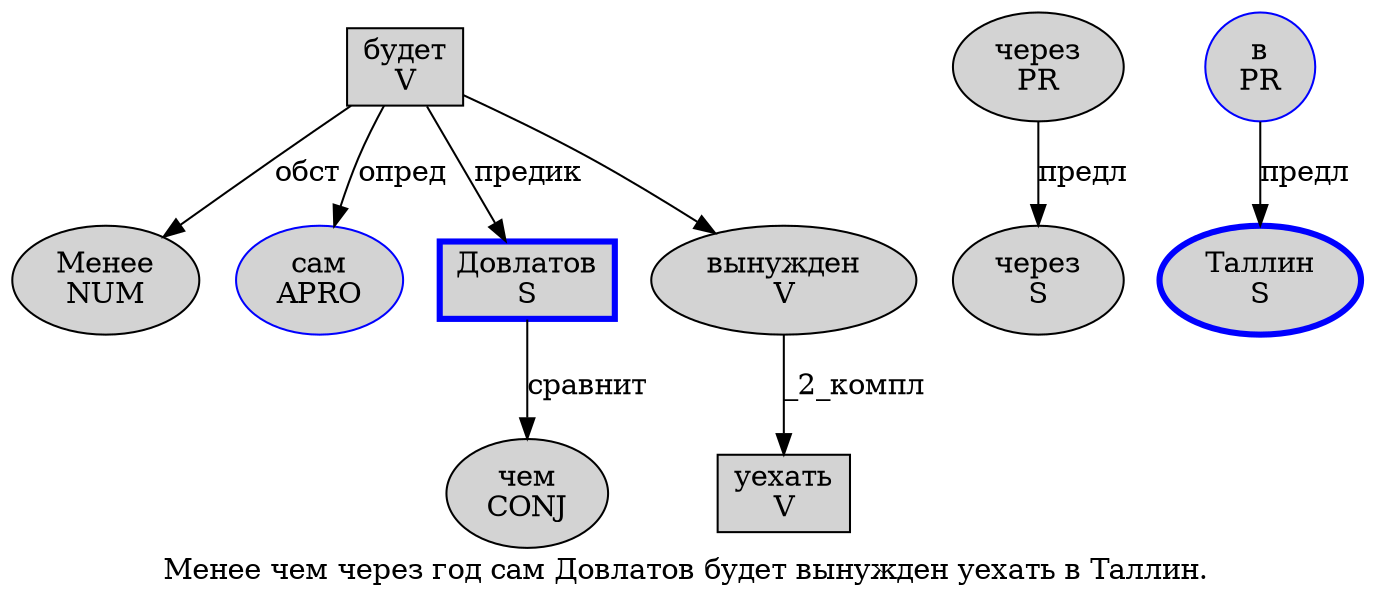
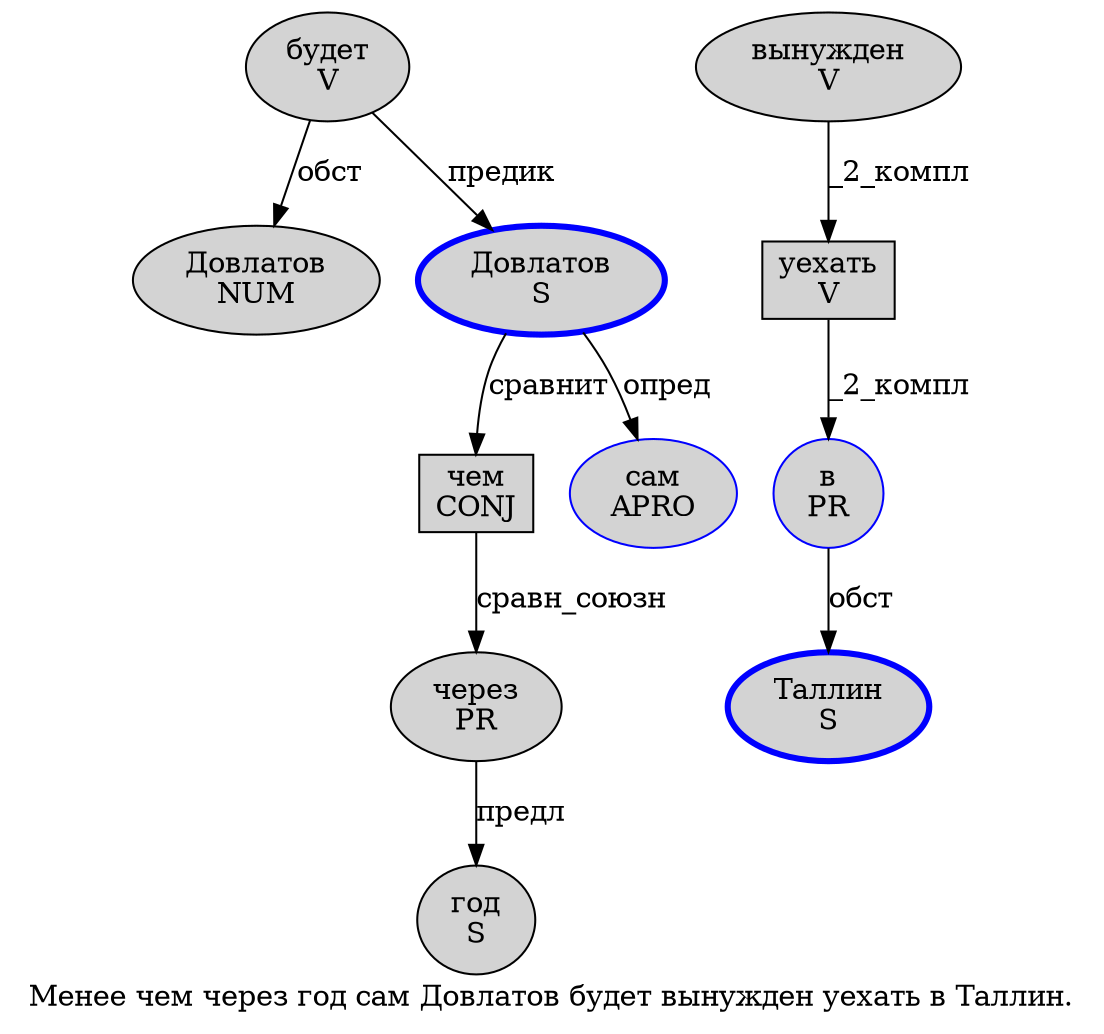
(405, 67) -> (328, 67)
(583, 154) -> none
(360, 155) -> (610, 374)
(1305, 174) -> (861, 600)
(106, 280) -> (256, 280)
(527, 280) -> (541, 280)
(1038, 280) -> (476, 920)
none -> (829, 369)
(527, 493) -> (476, 493)
none -> (476, 582)
